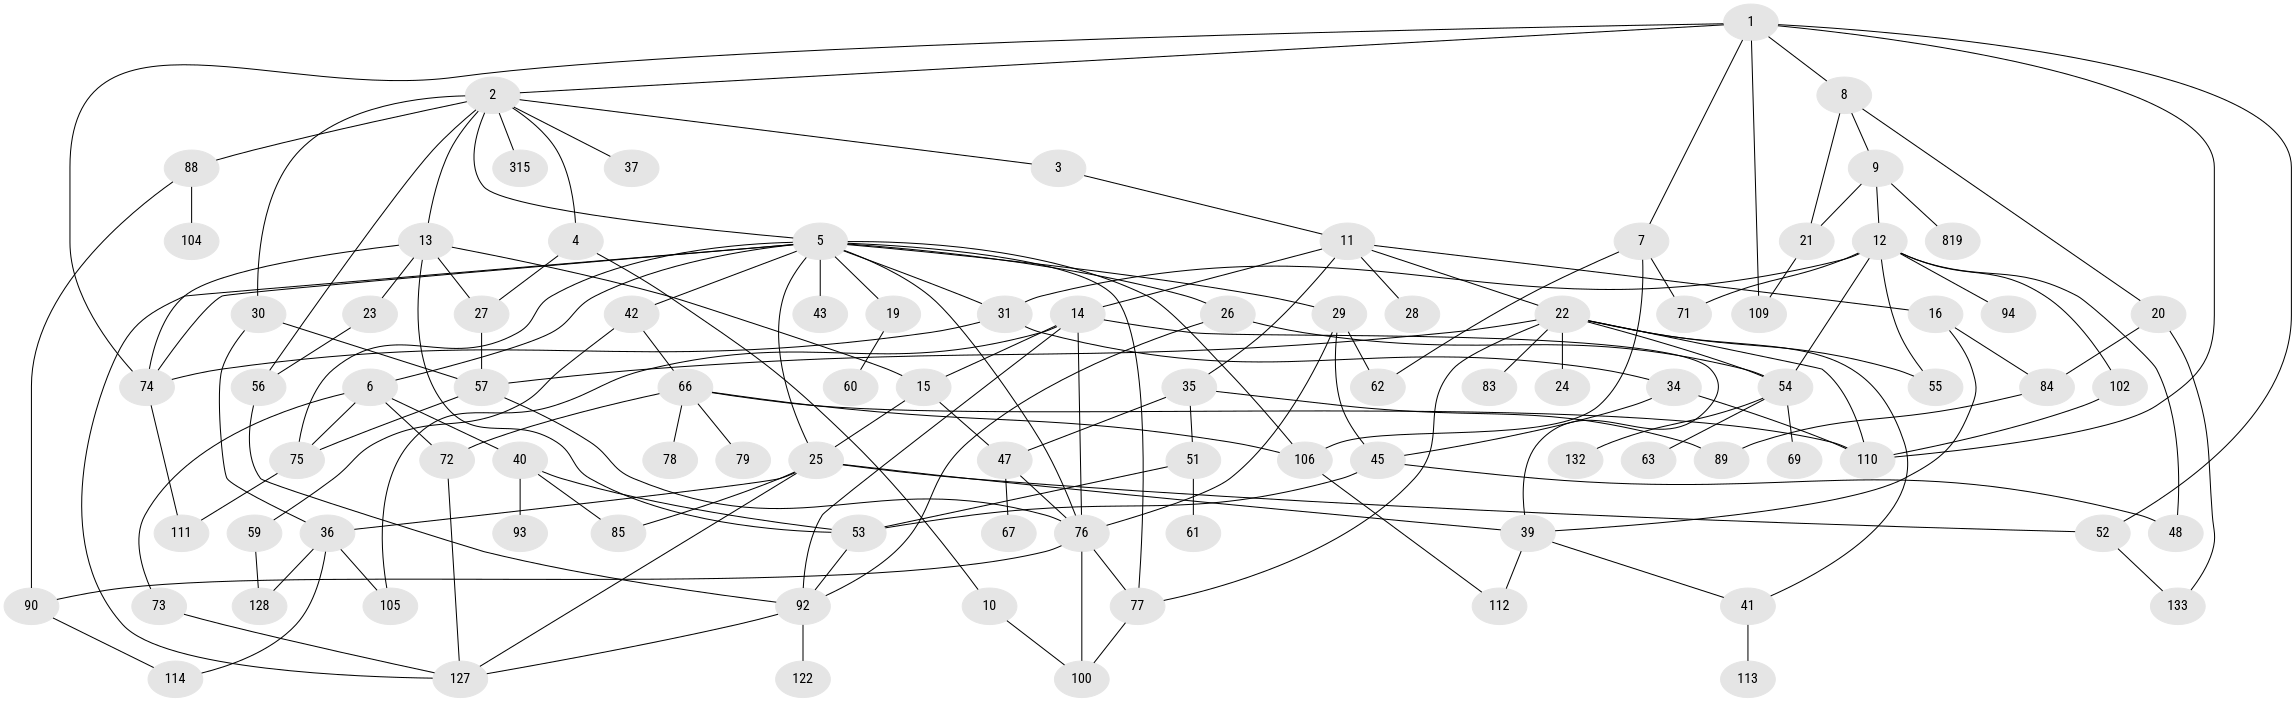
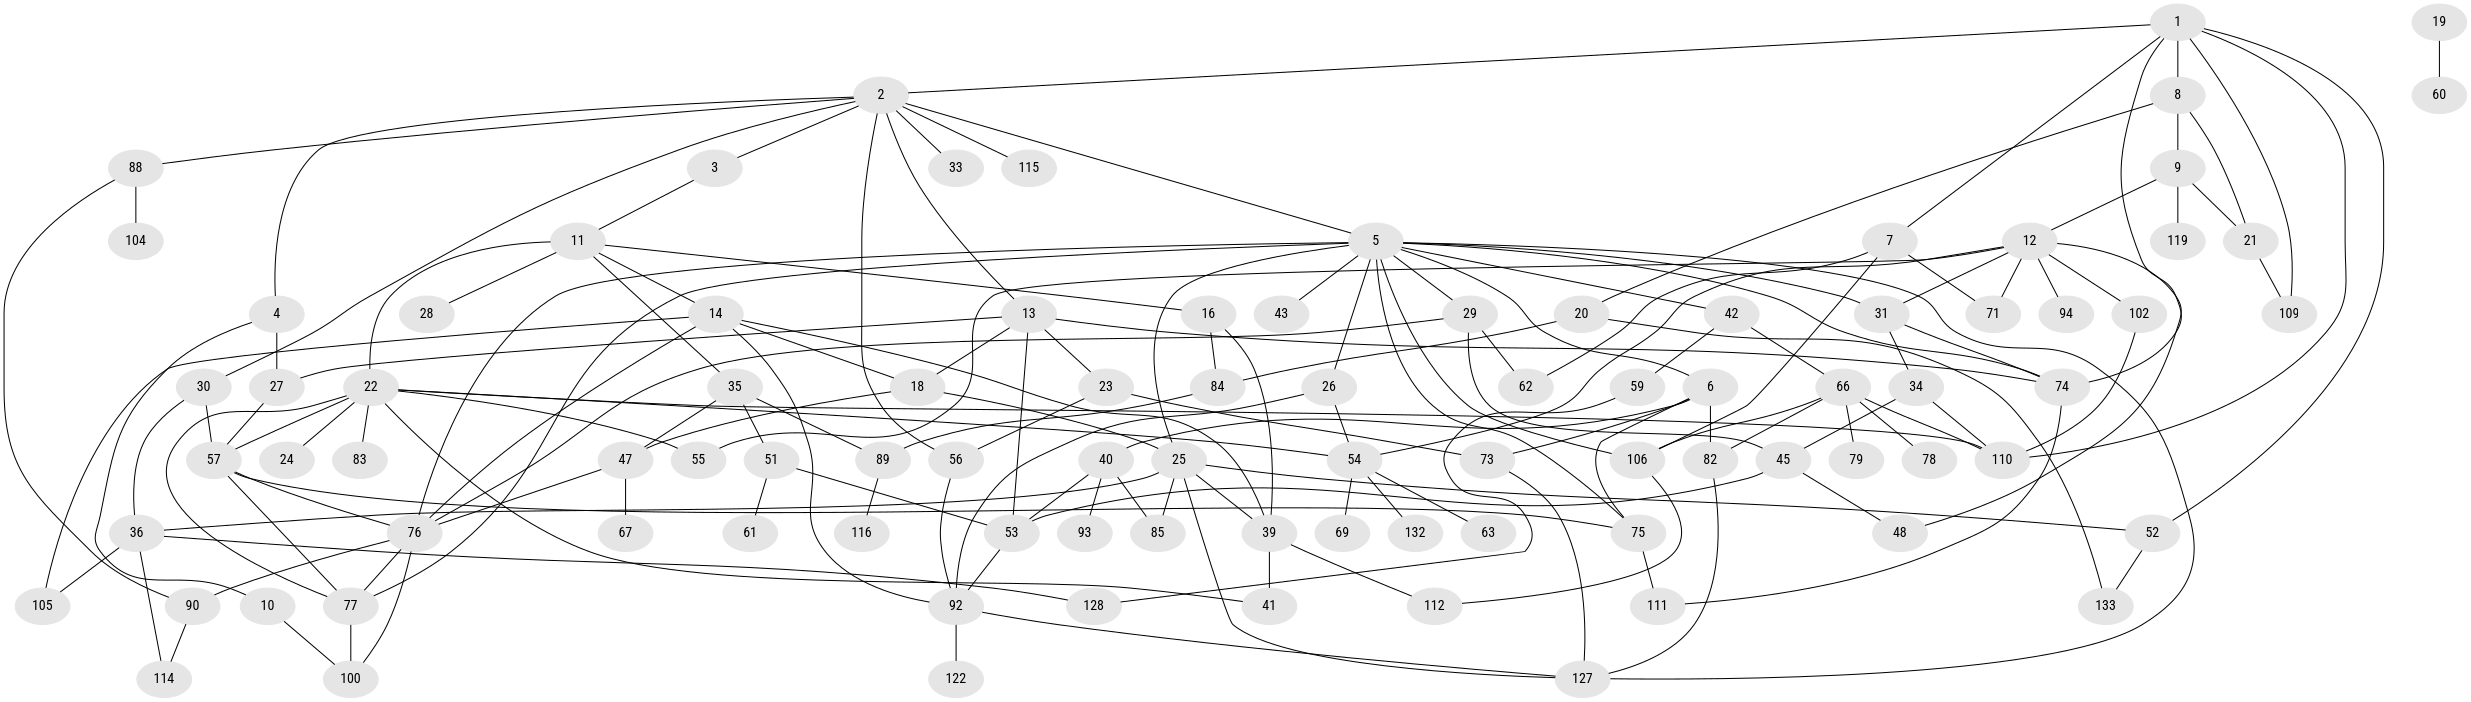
(520, 168) -> (1029, 168)
(632, 168) -> (956, 168)
(1953, 241) -> (2178, 241)
(857, 278) -> none
(924, 387) -> (918, 387)
none -> (1296, 426)
(447, 460) -> (1710, 460)
none -> (282, 533)
none -> (862, 533)
(1748, 679) -> none
